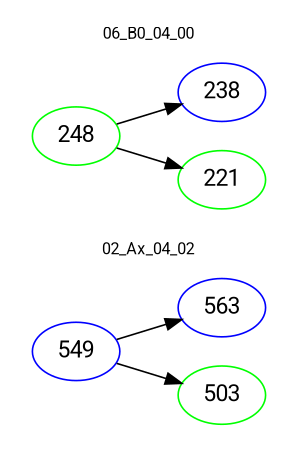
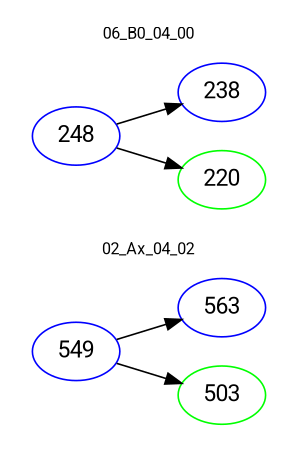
(76, 136) -> (76, 136)
(222, 180) -> (222, 180)
